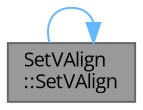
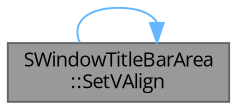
(71, 72) -> (118, 72)
